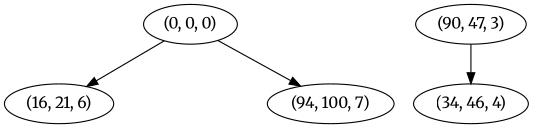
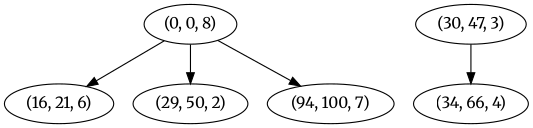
(190, 24) -> (190, 24)
(471, 24) -> (471, 24)
none -> (190, 104)
(471, 104) -> (471, 104)
